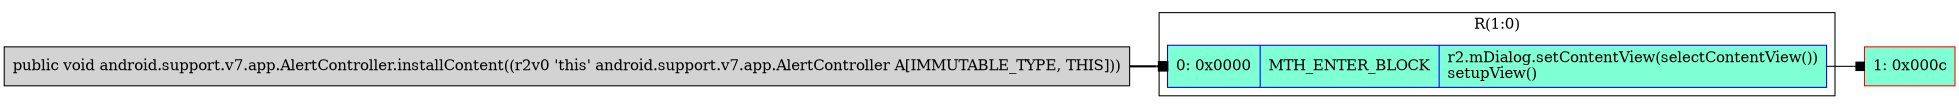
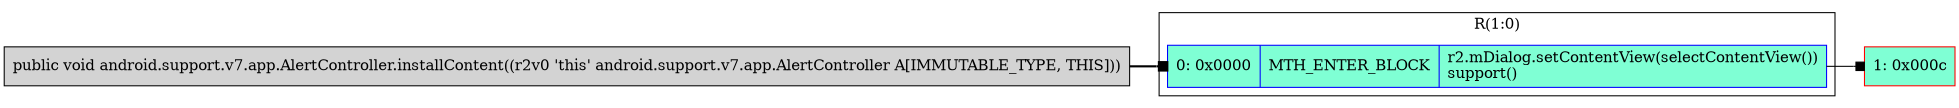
(1492, 74) -> (1483, 74)
